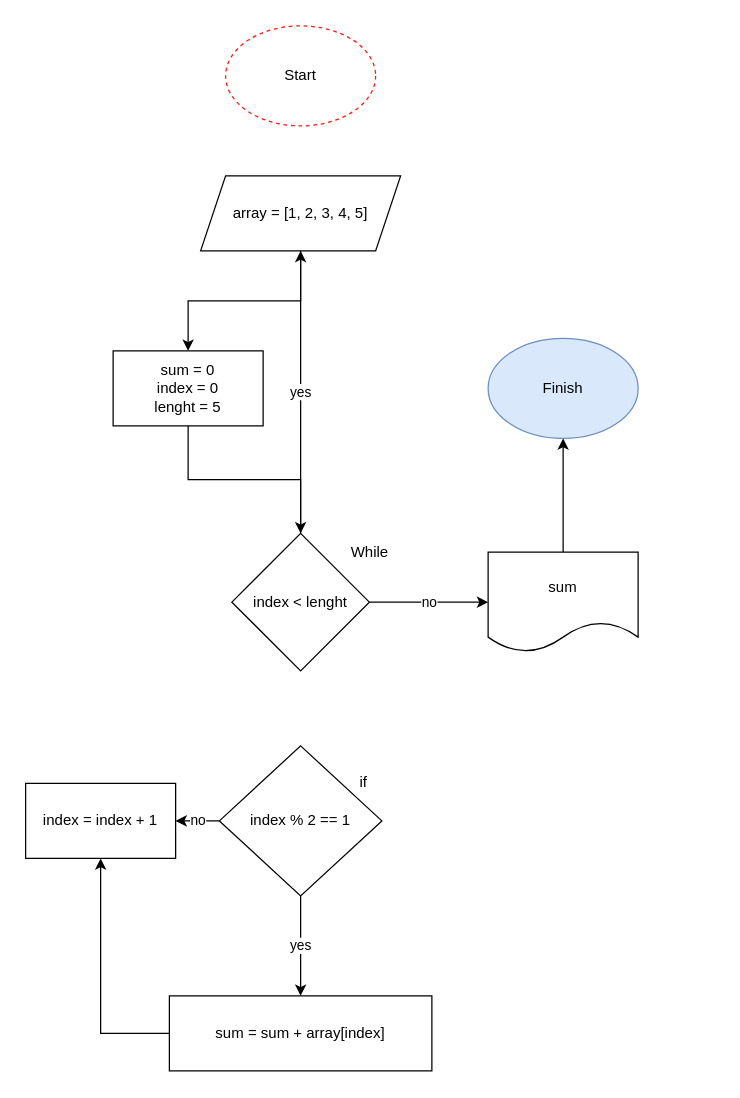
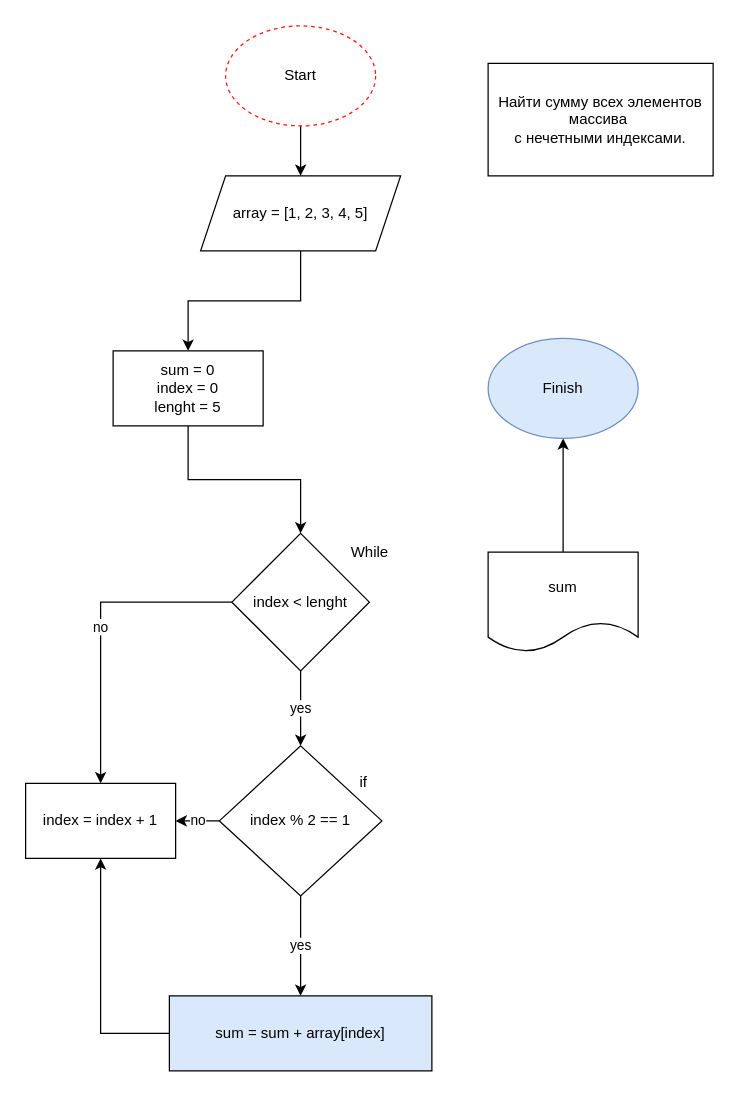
none -> (601, 119)
none -> (301, 147)
(301, 390) -> (301, 704)
(425, 602) -> (101, 623)
(301, 1033) -> (301, 1033)
